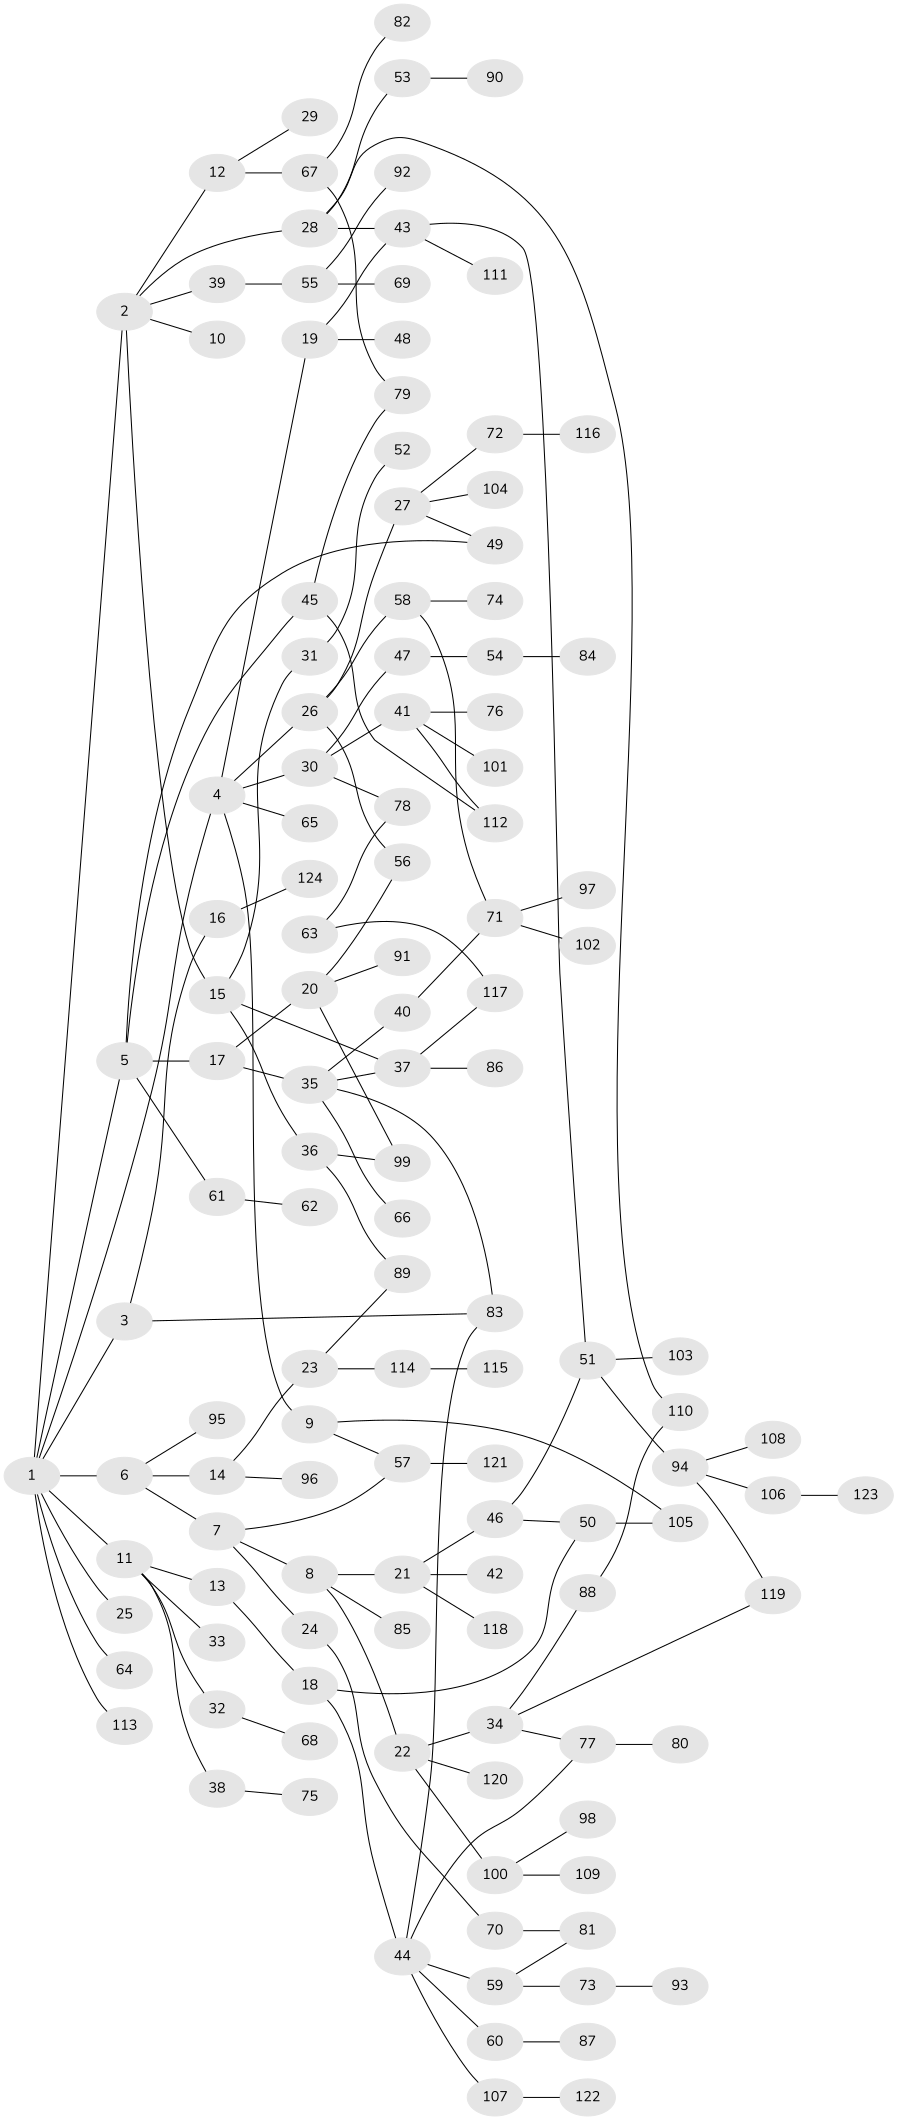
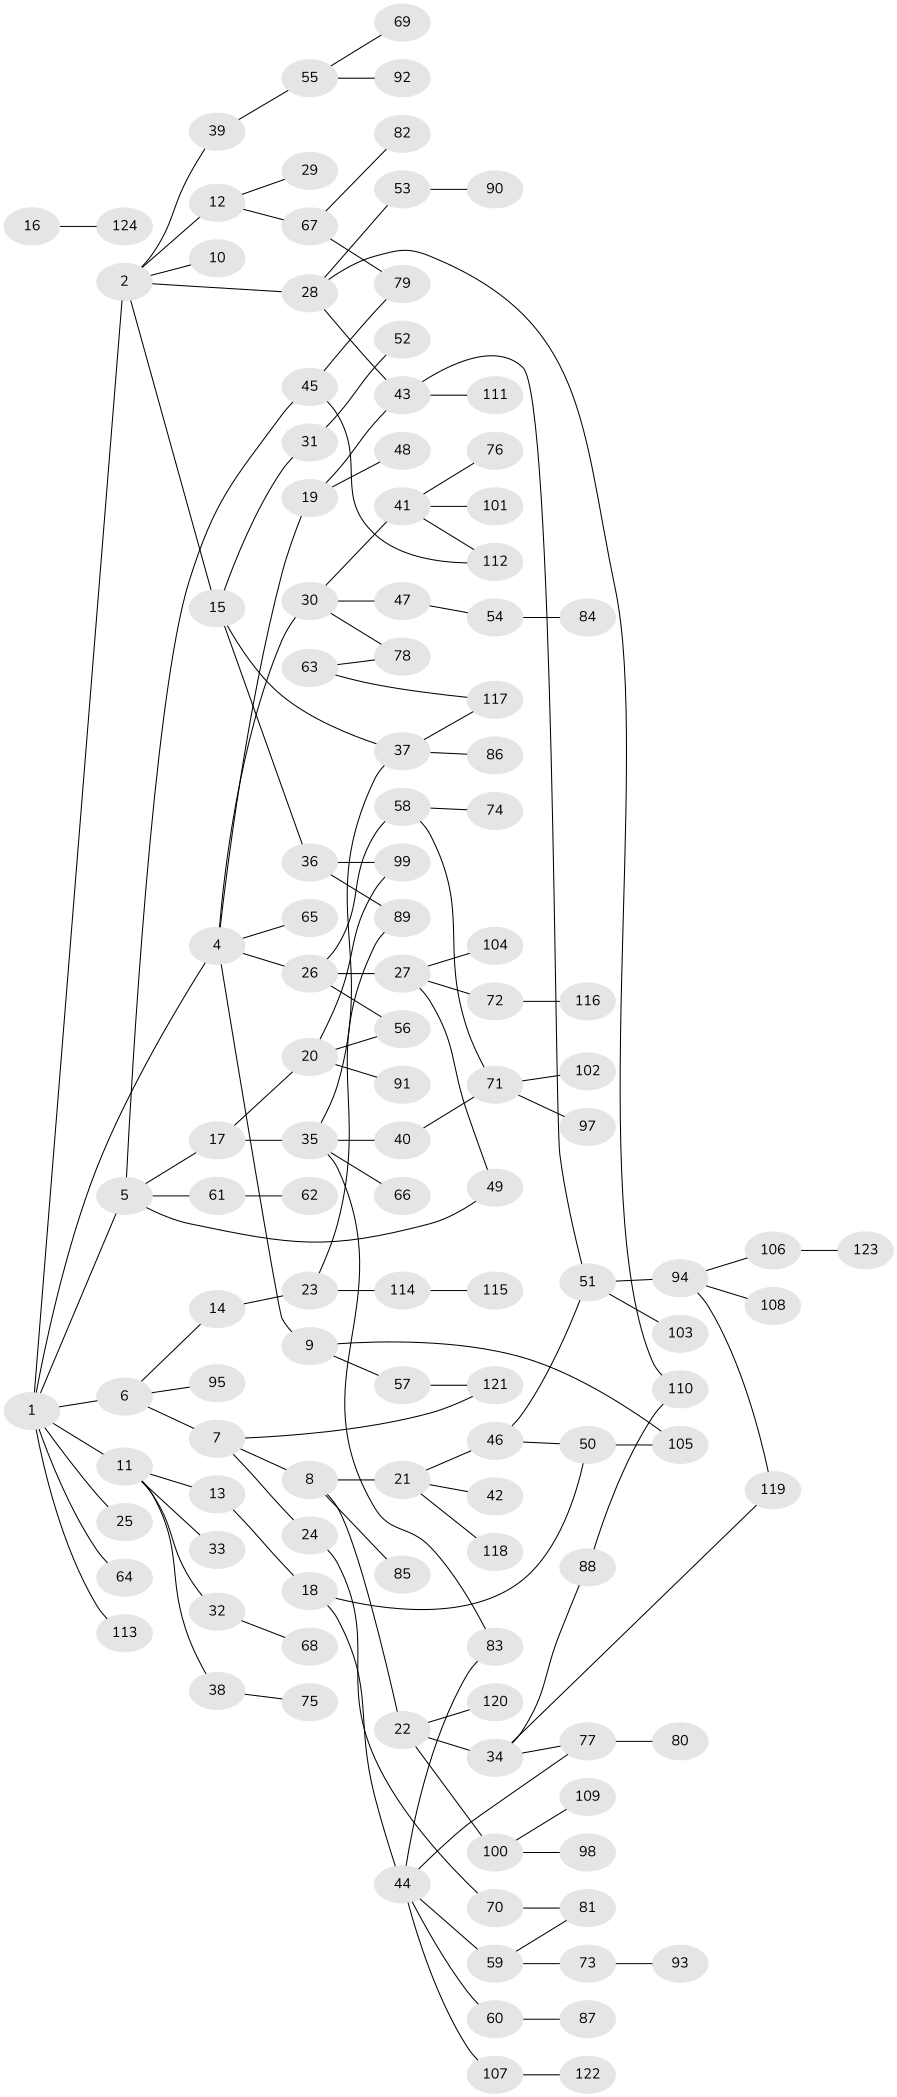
(125, 1321) -> none
(310, 1480) -> none
(319, 1514) -> (361, 1427)
